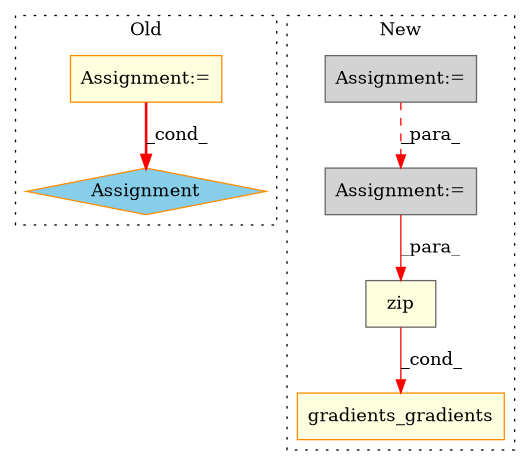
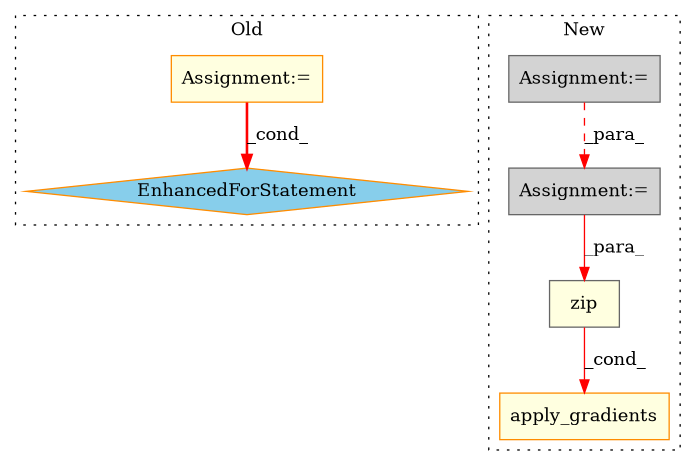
(146, 191) -> (247, 191)
(401, 416) -> (584, 416)
